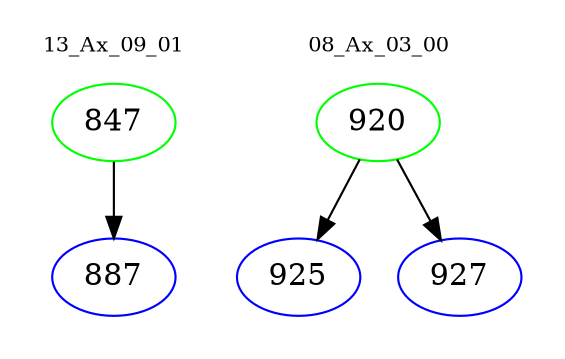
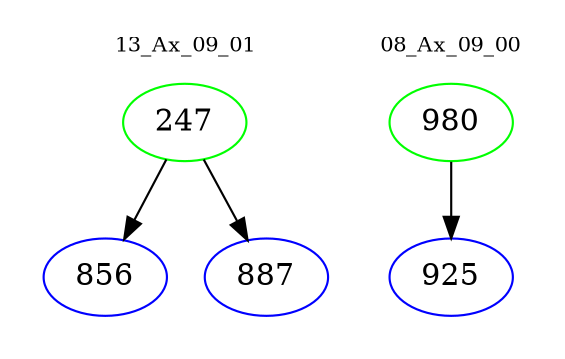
(379, 46) -> (451, 46)
(114, 122) -> (185, 122)
(378, 122) -> (451, 122)
none -> (105, 277)
(460, 277) -> none
